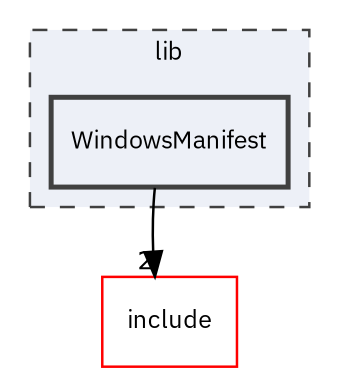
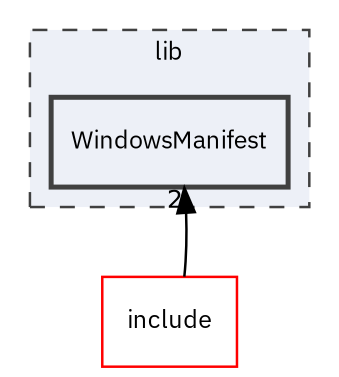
(153, 223) -> (186, 245)
